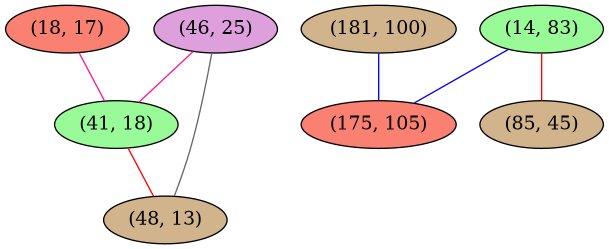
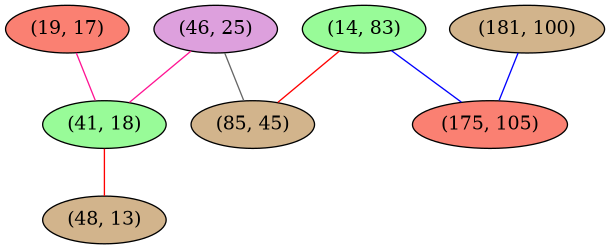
(67, 29) -> (67, 29)
(197, 126) -> (234, 77)
